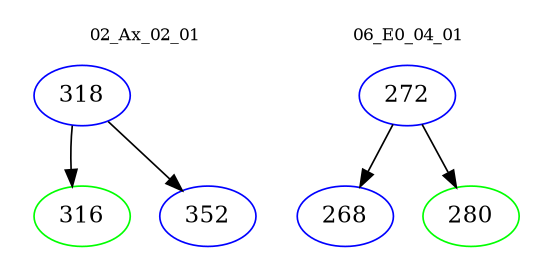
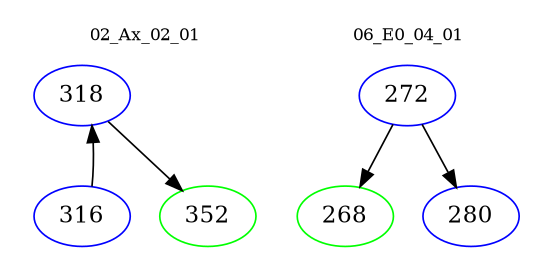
(71, 147) -> (93, 165)
(82, 216) -> (82, 216)
(208, 216) -> (208, 216)
(345, 216) -> (345, 216)
(471, 216) -> (471, 216)
